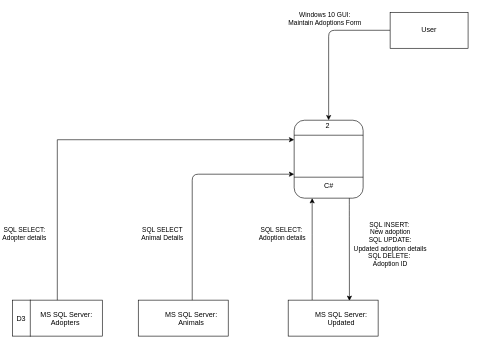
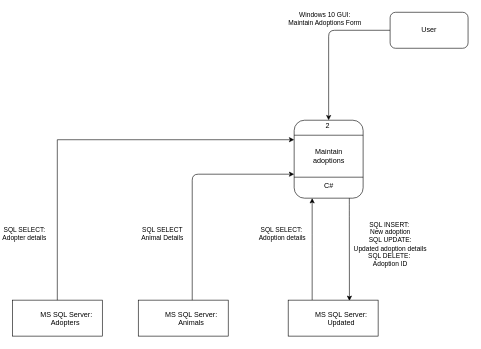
(429, 30) -> (429, 30)
none -> (329, 156)
(21, 318) -> none
